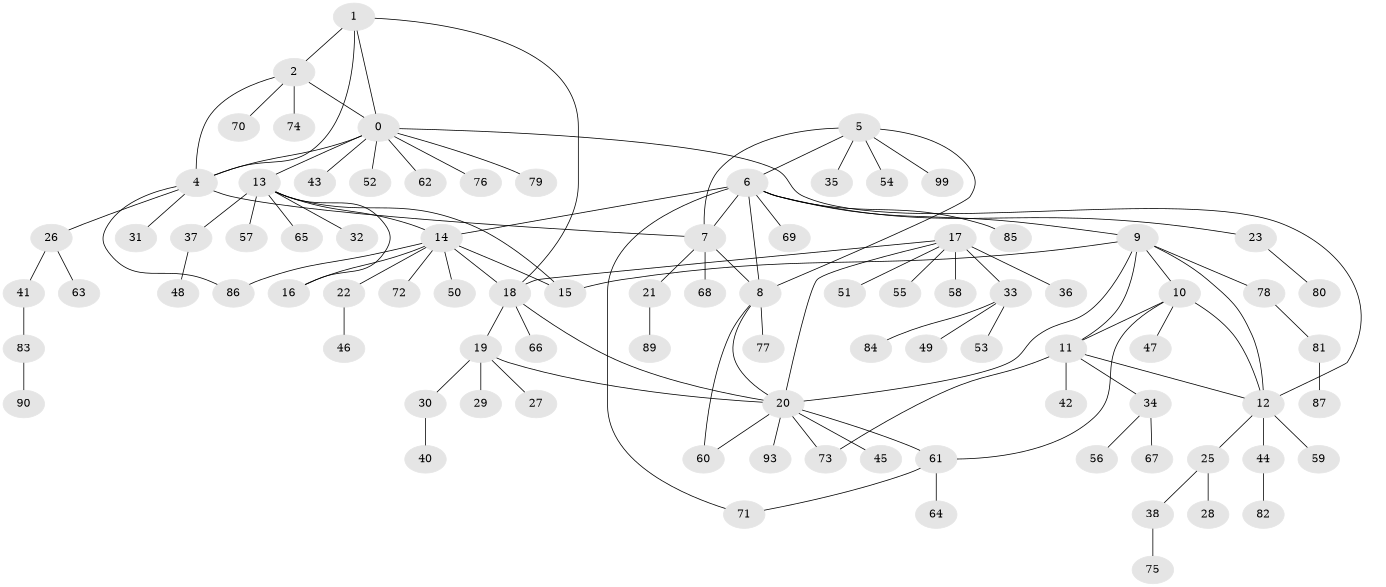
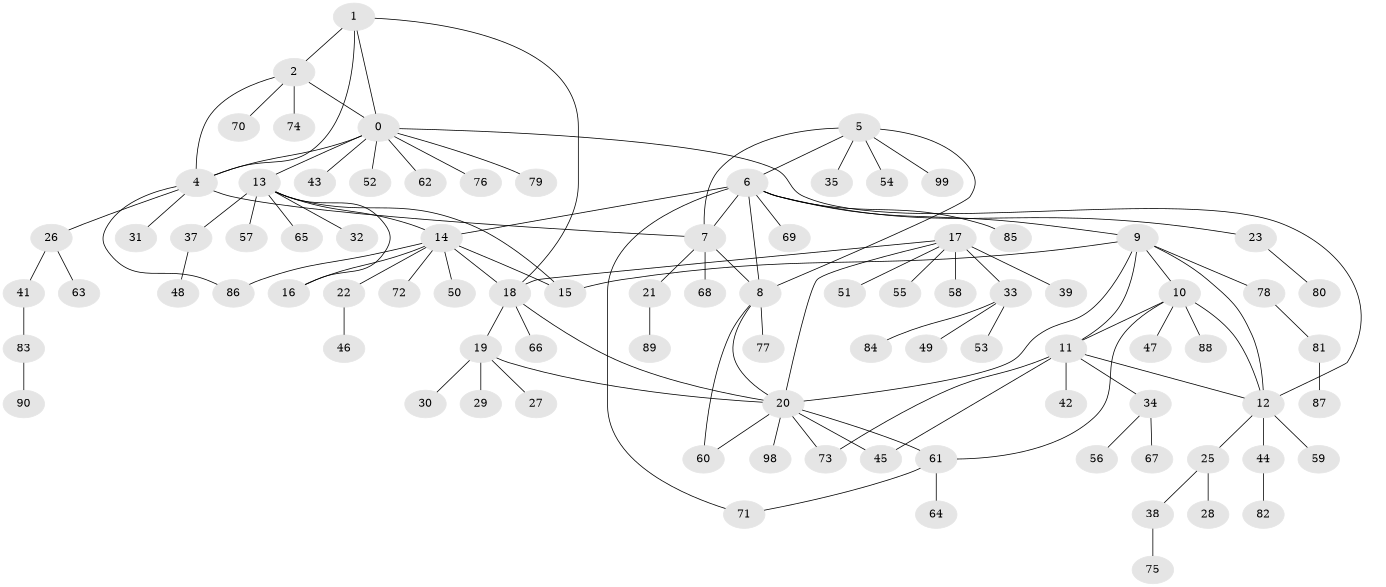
(1066, 293) -> (1066, 293)
none -> (1206, 349)
none -> (974, 404)
(426, 459) -> none
(770, 459) -> (770, 459)
